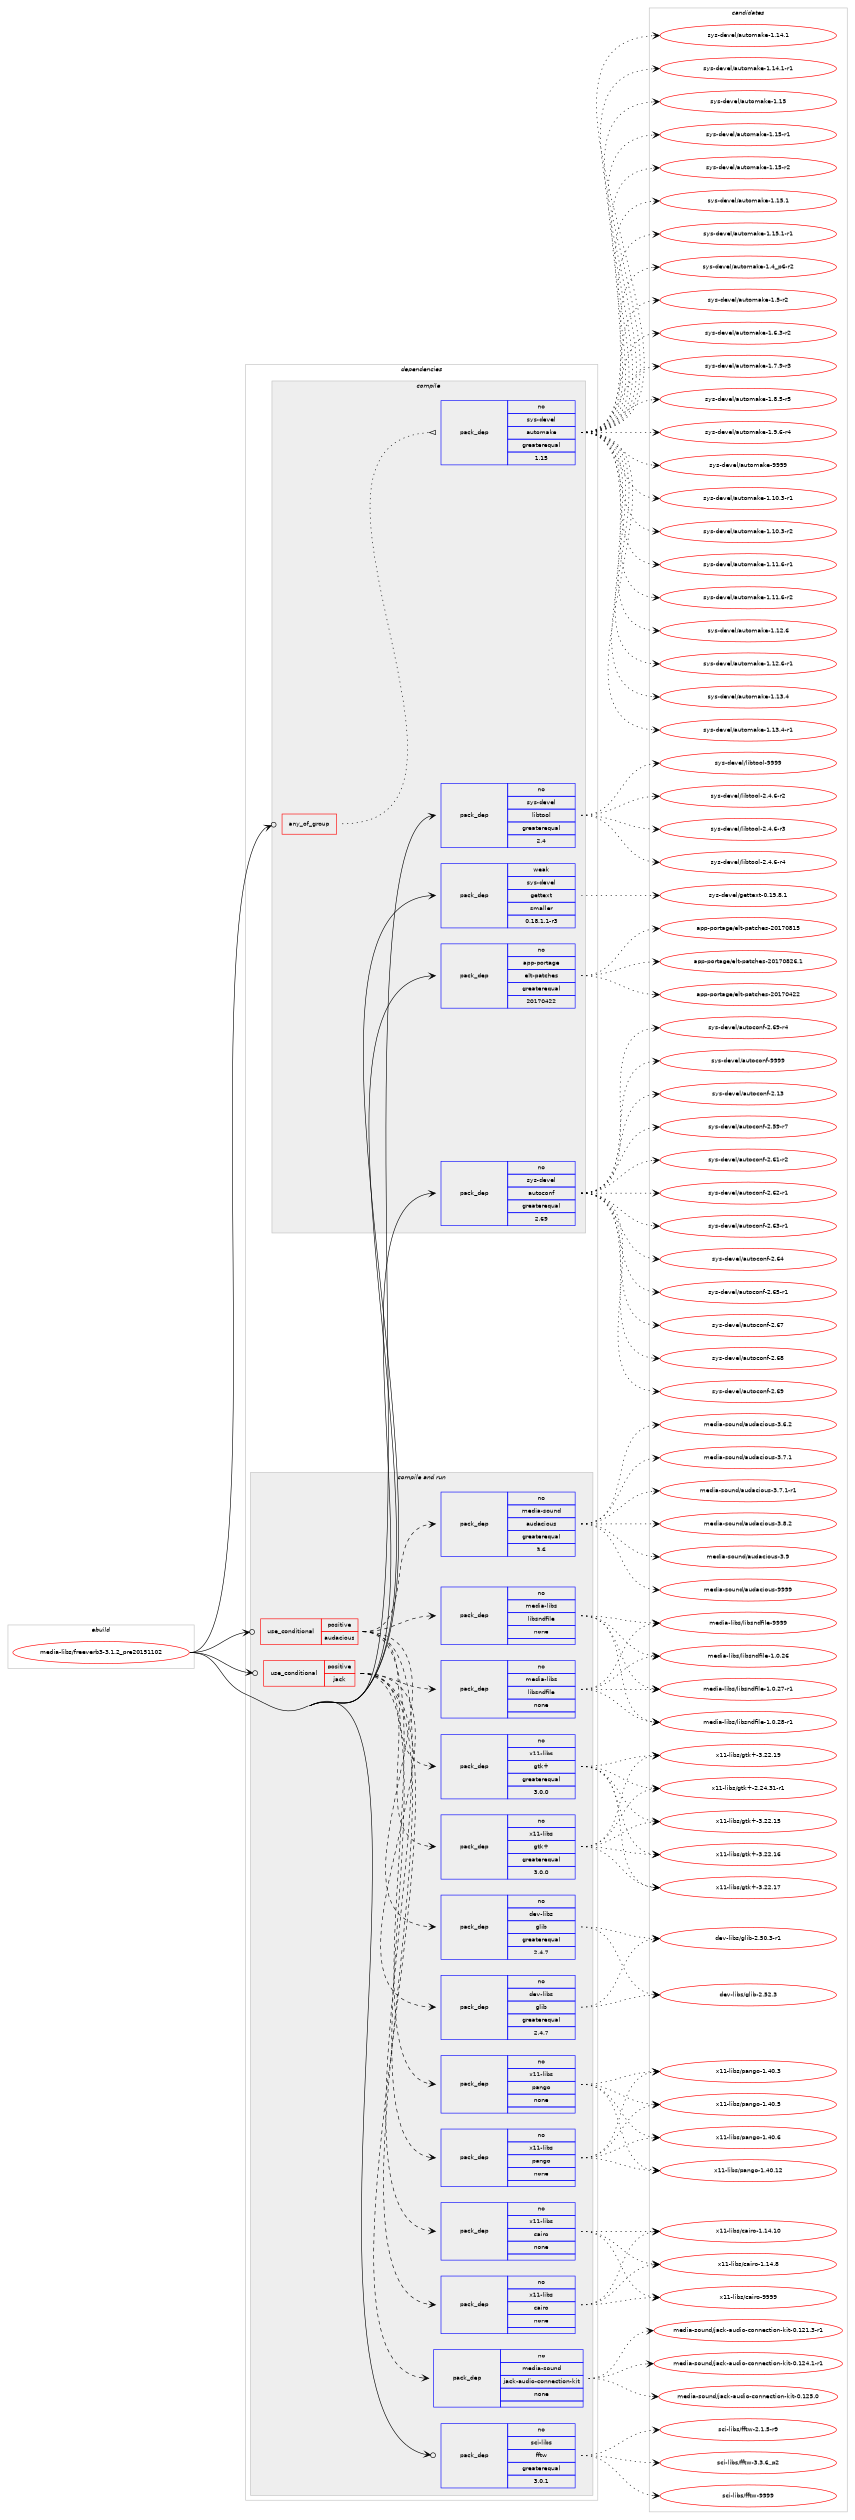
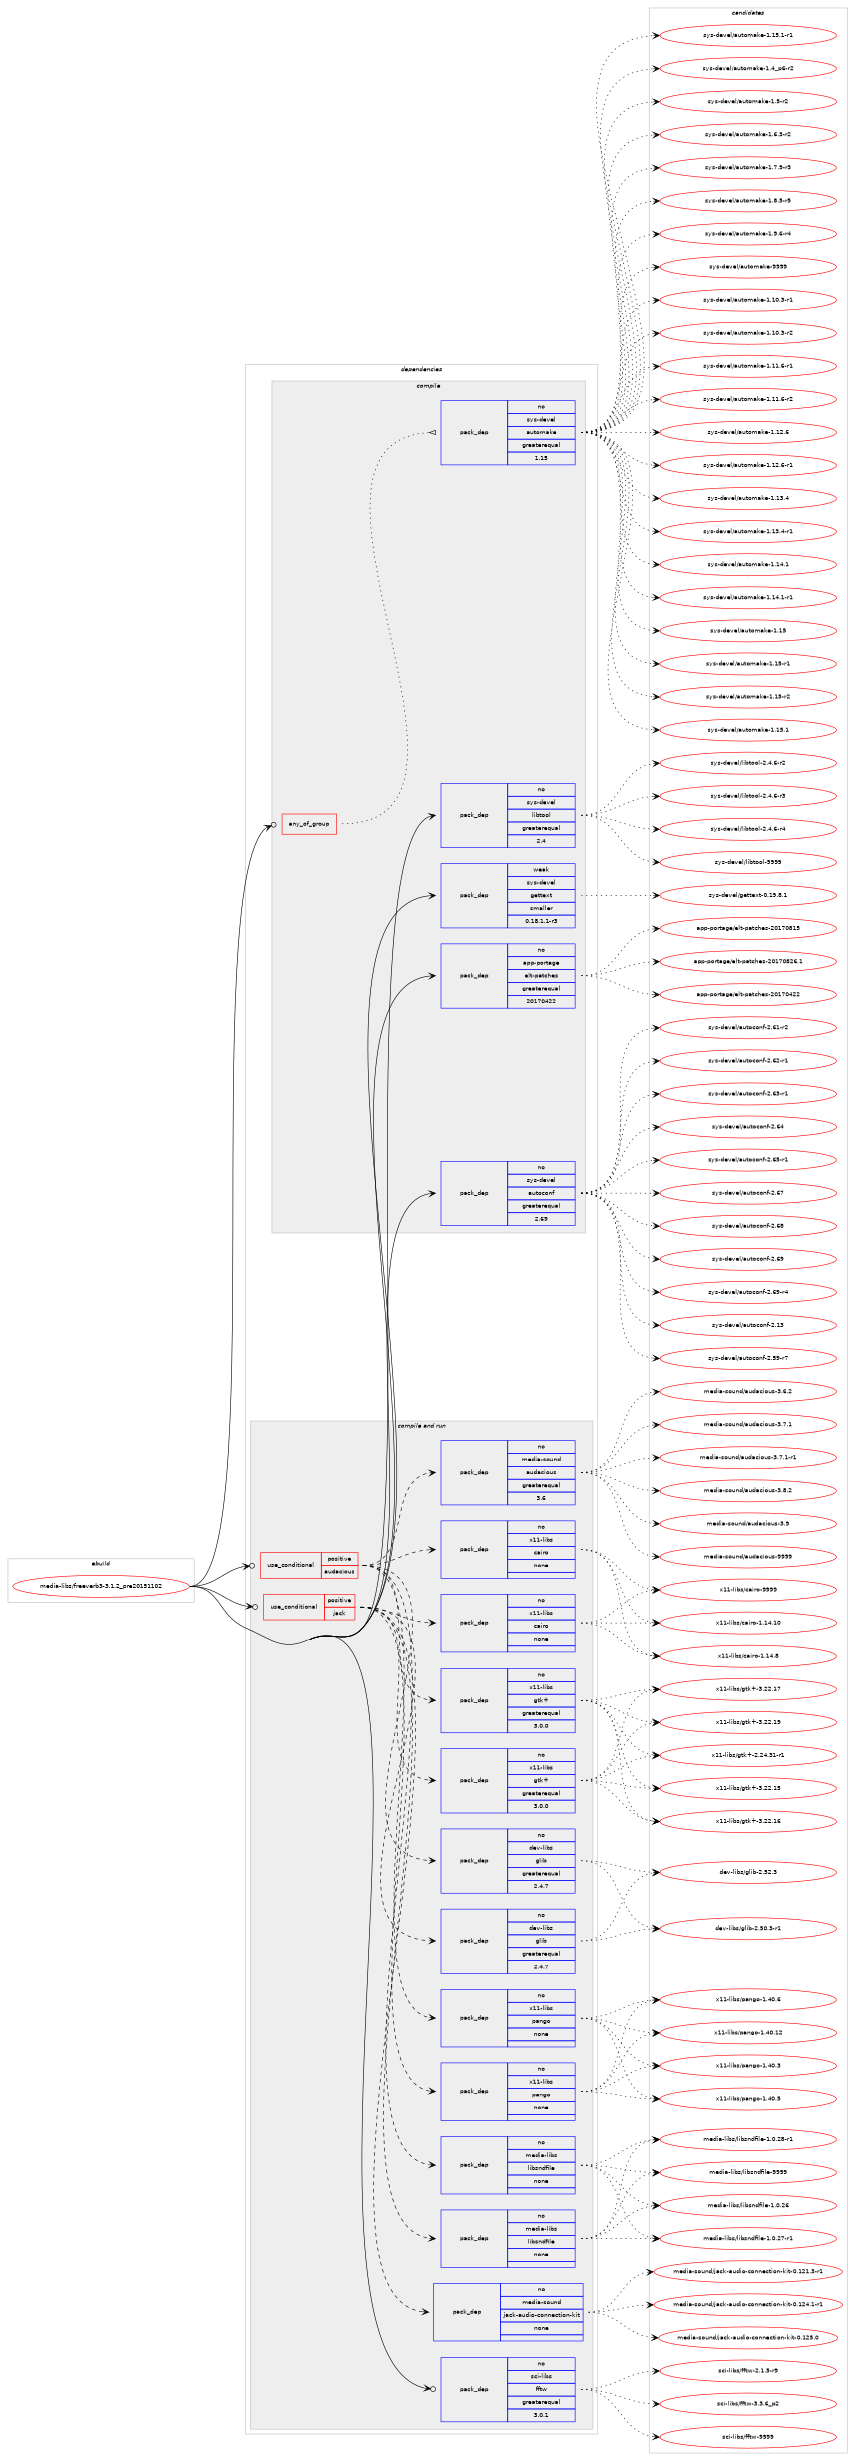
(748, 1061) -> none
